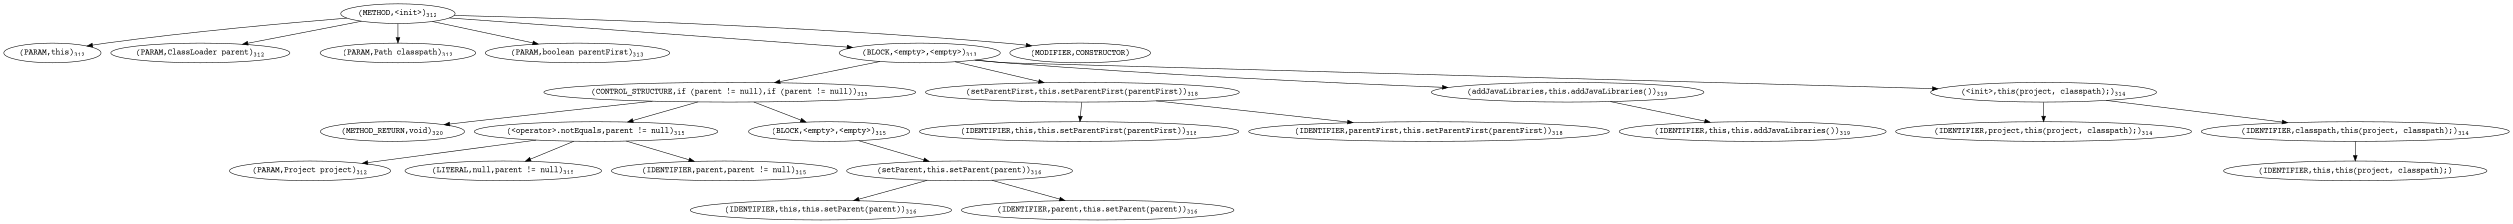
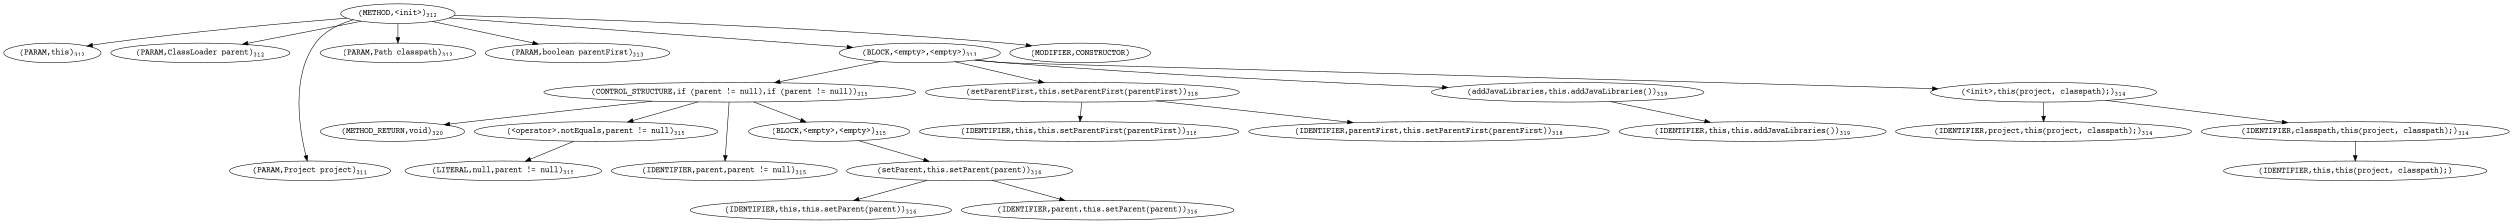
(658, 150) -> (727, 129)
(452, 151) -> (302, 76)
(362, 170) -> (362, 170)
